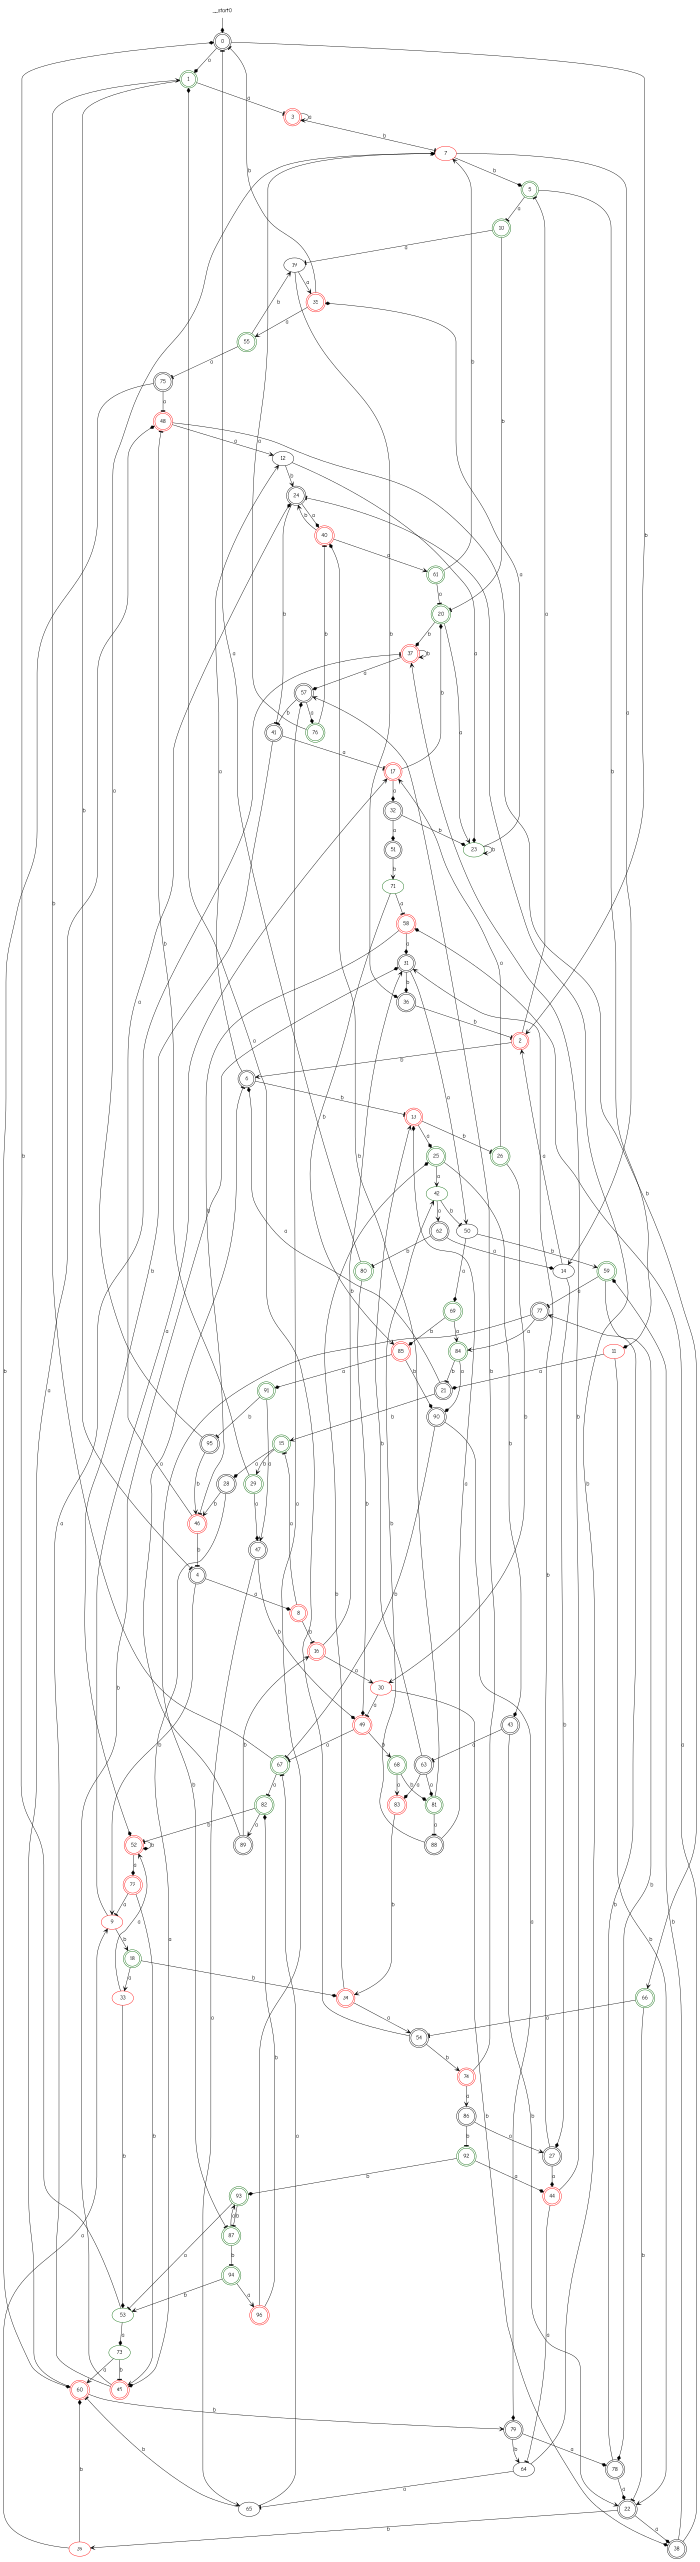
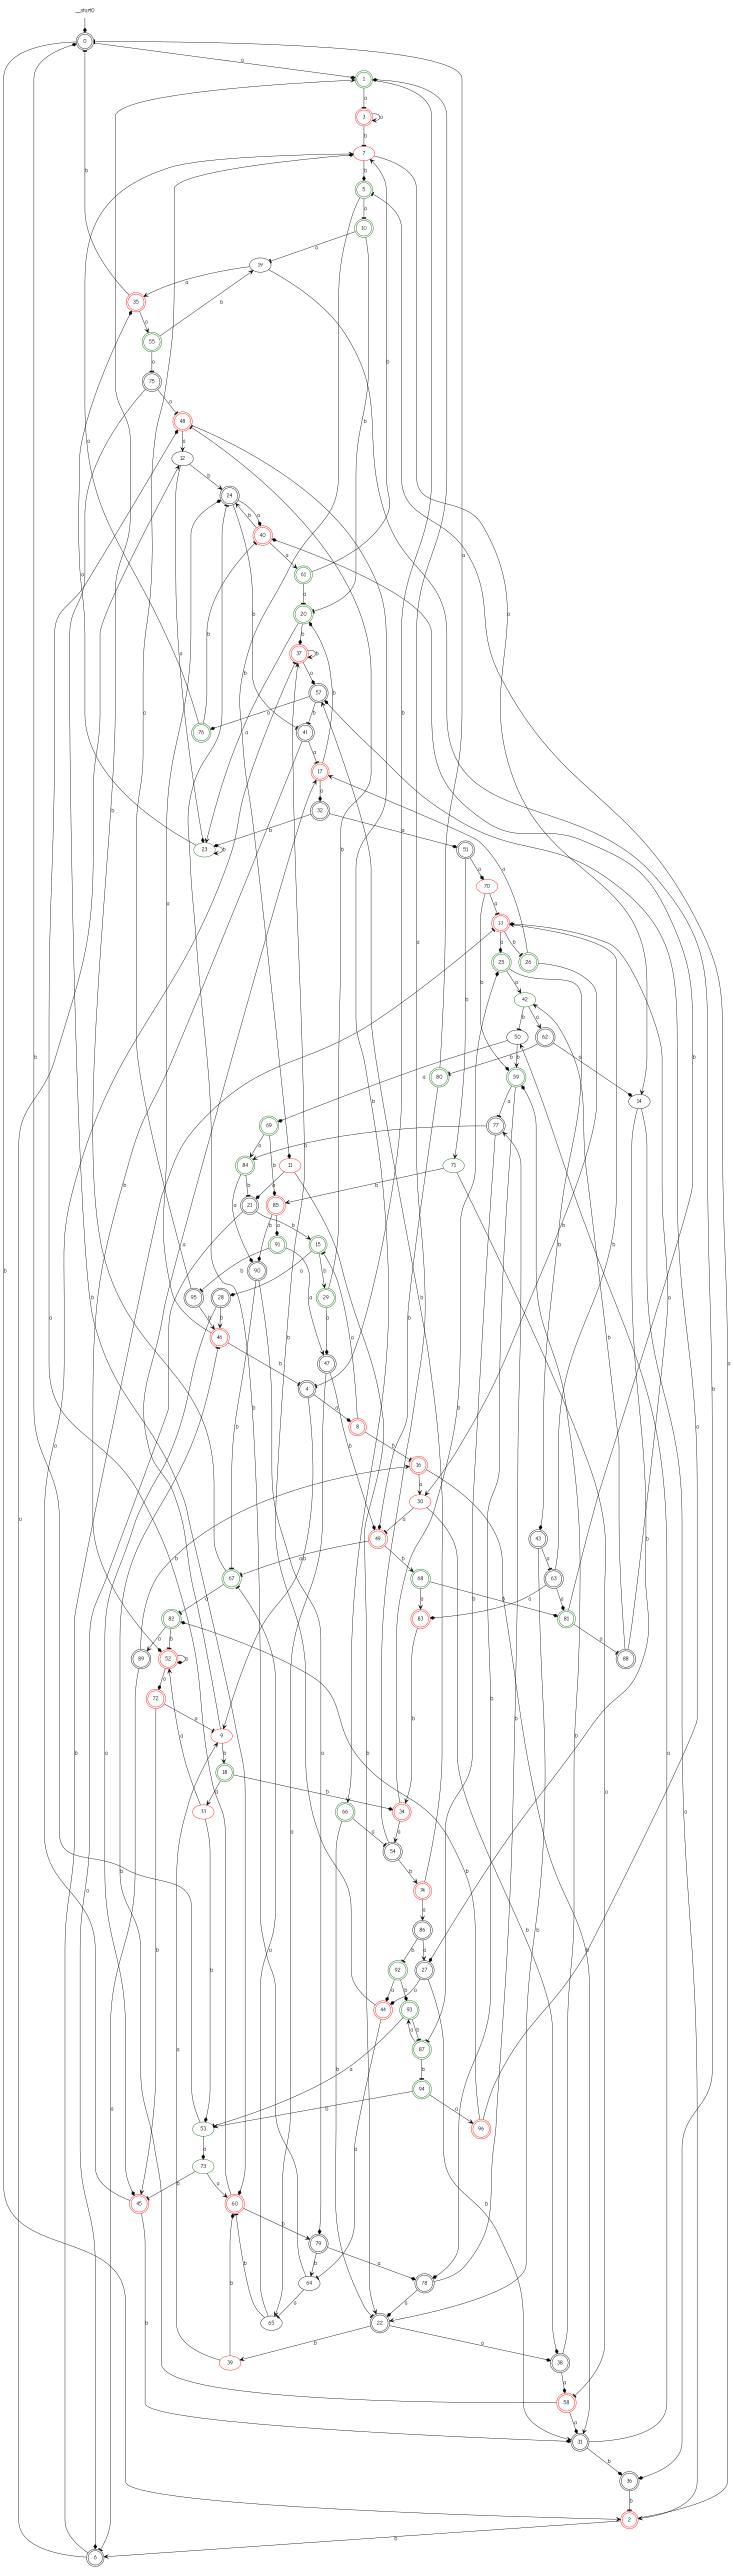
none -> (487, 886)
